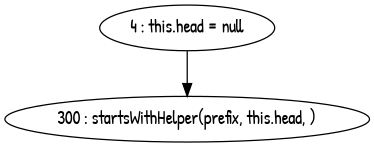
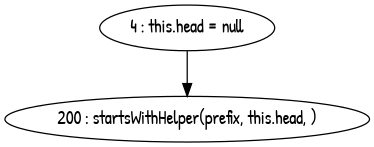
(187, 119) -> (187, 119)
